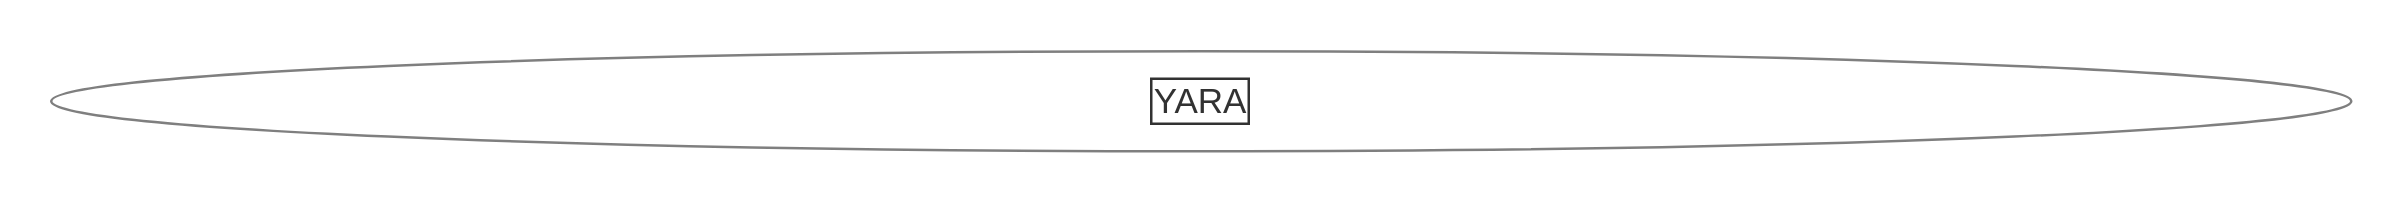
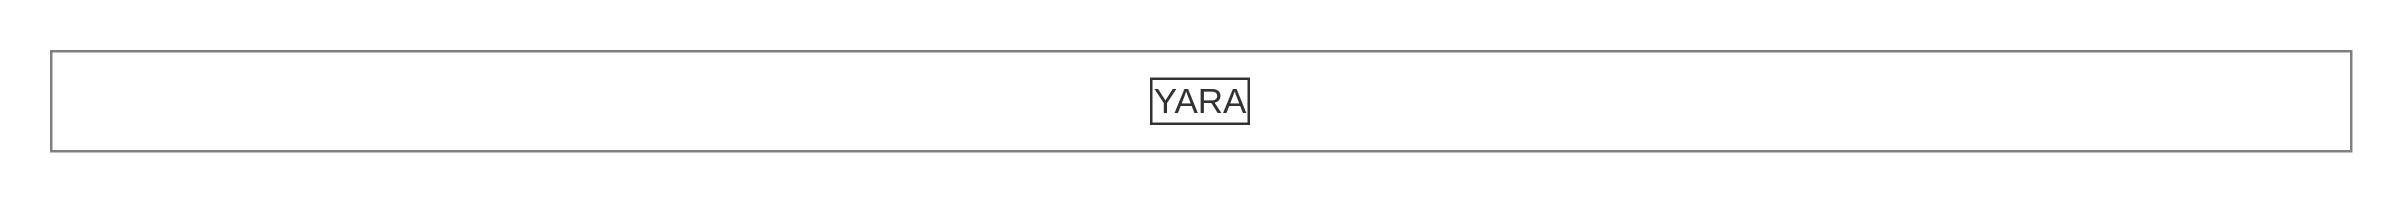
(1201, 101) -> (1201, 101)
